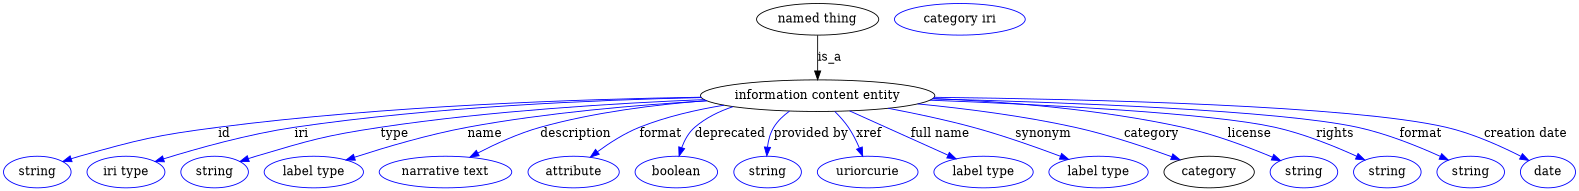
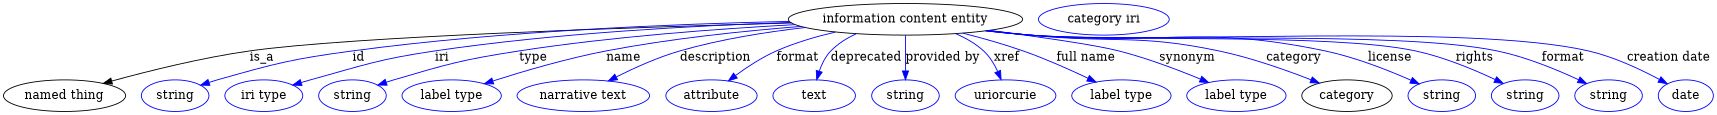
(818, 53) -> (416, 37)
(676, 172) -> (814, 96)
